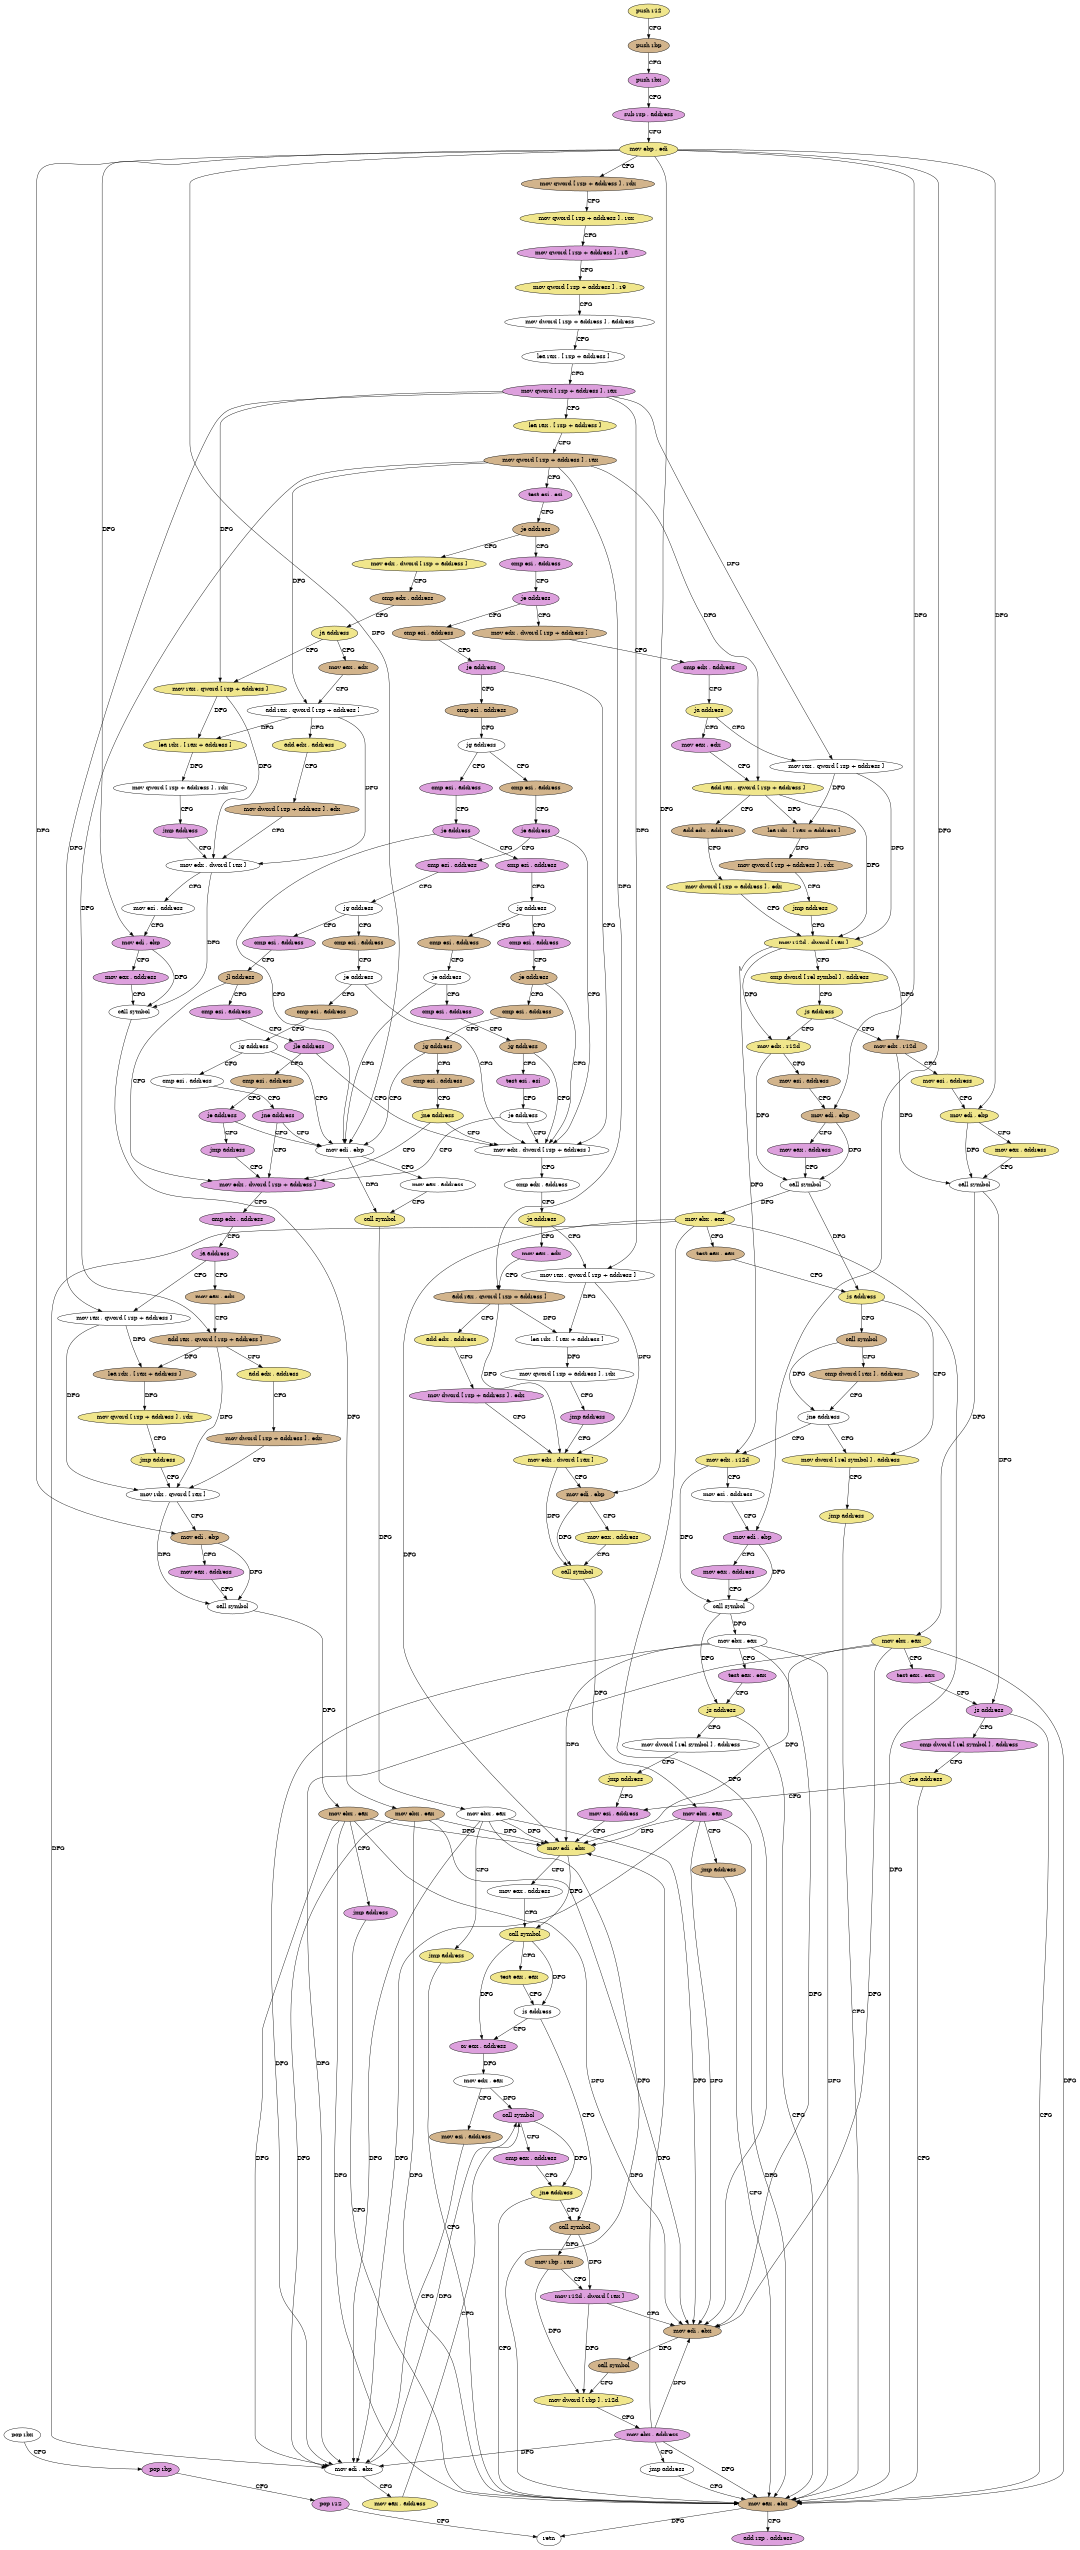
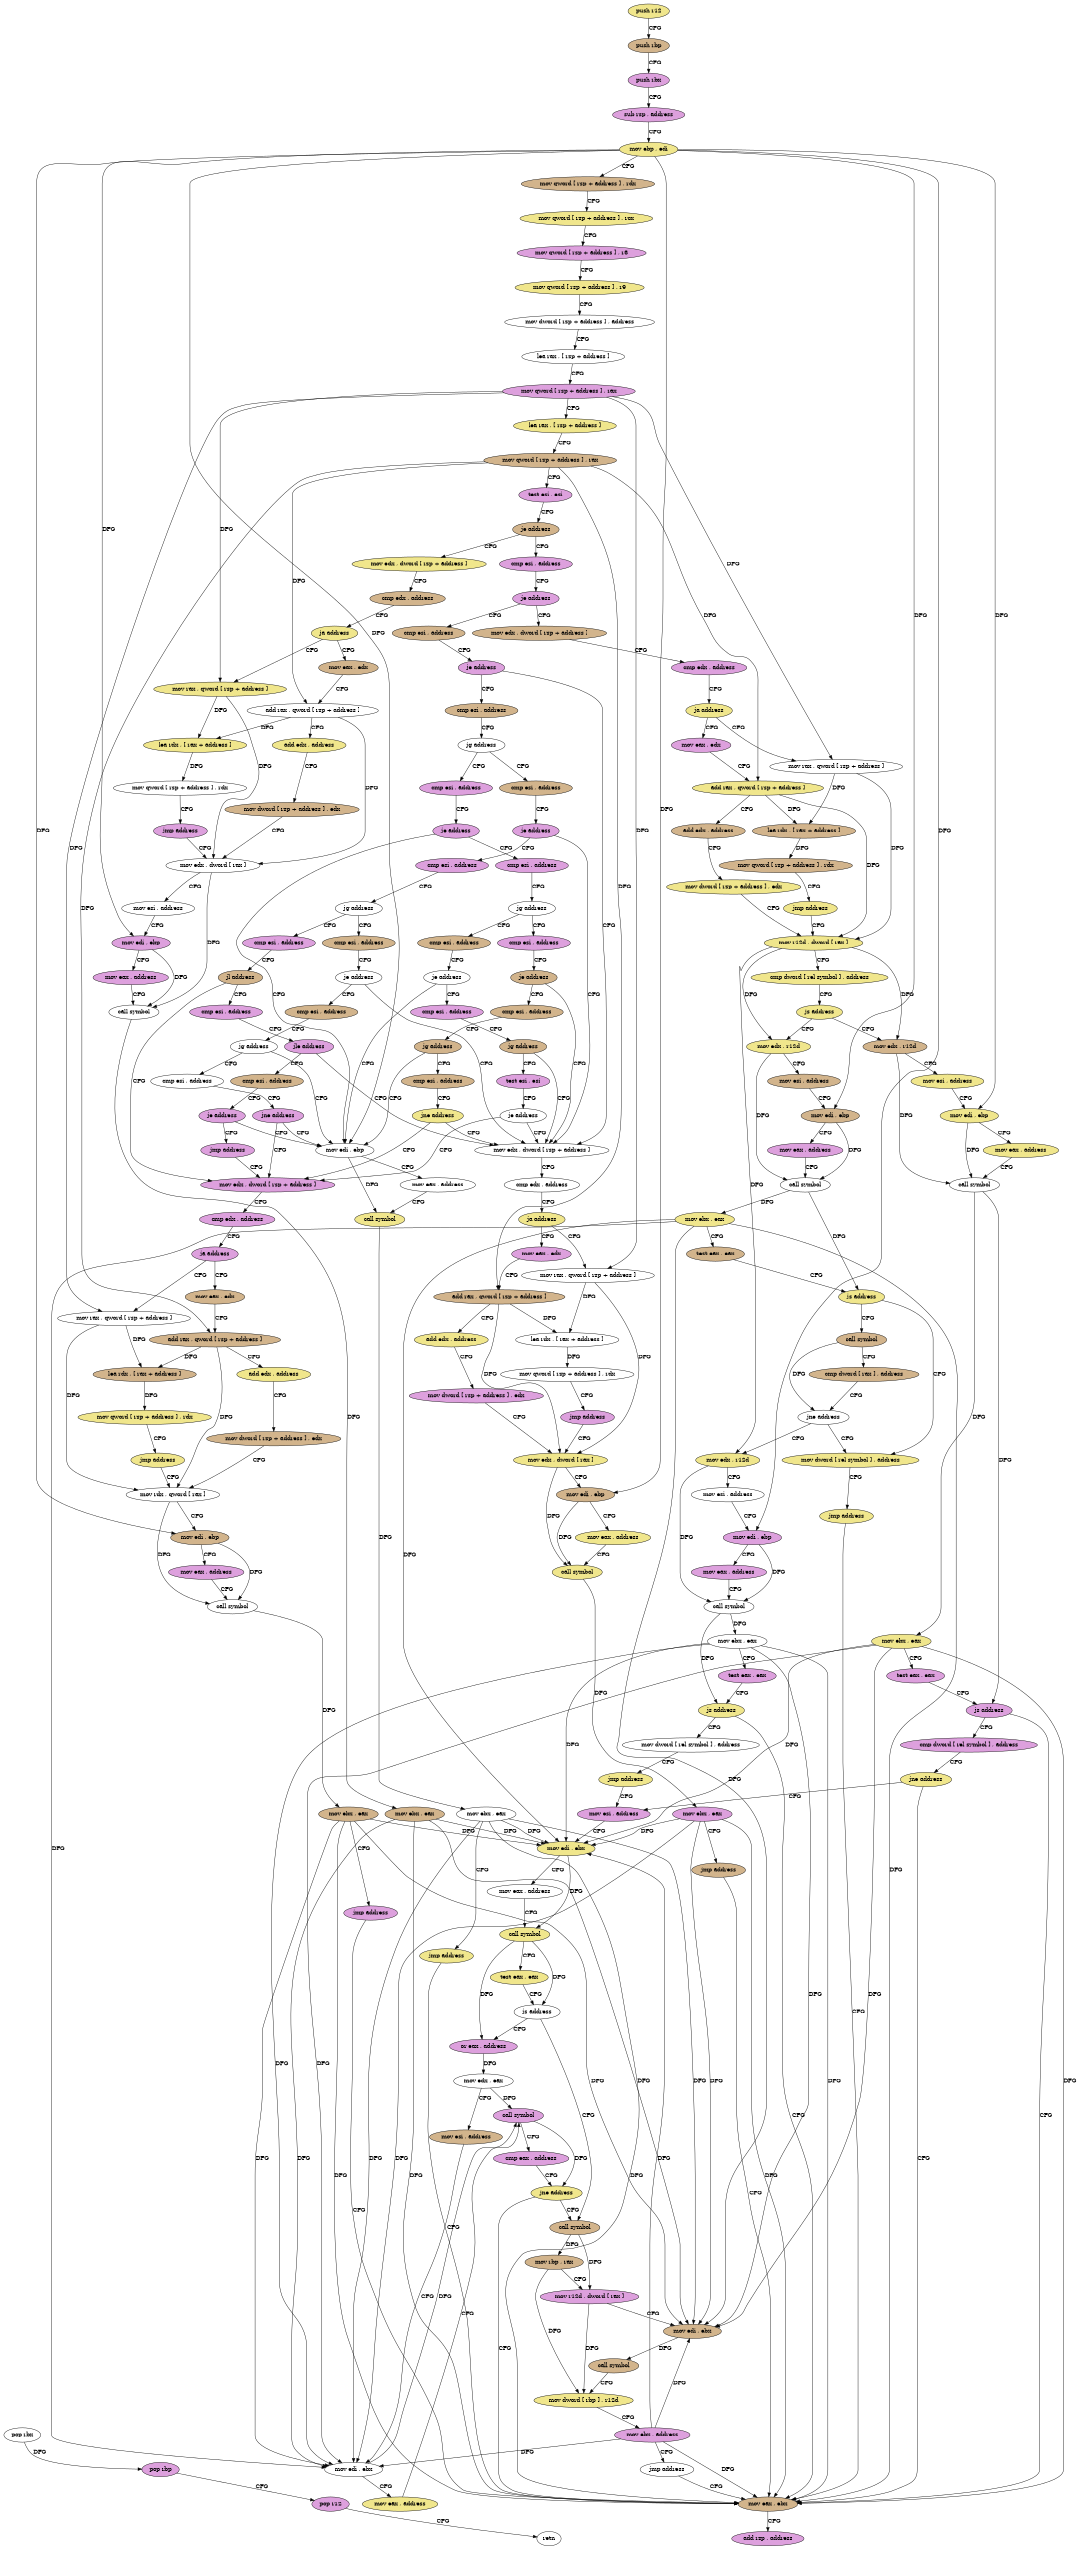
(40, 2452) -> (40, 2452)
(654, 2522) -> none
